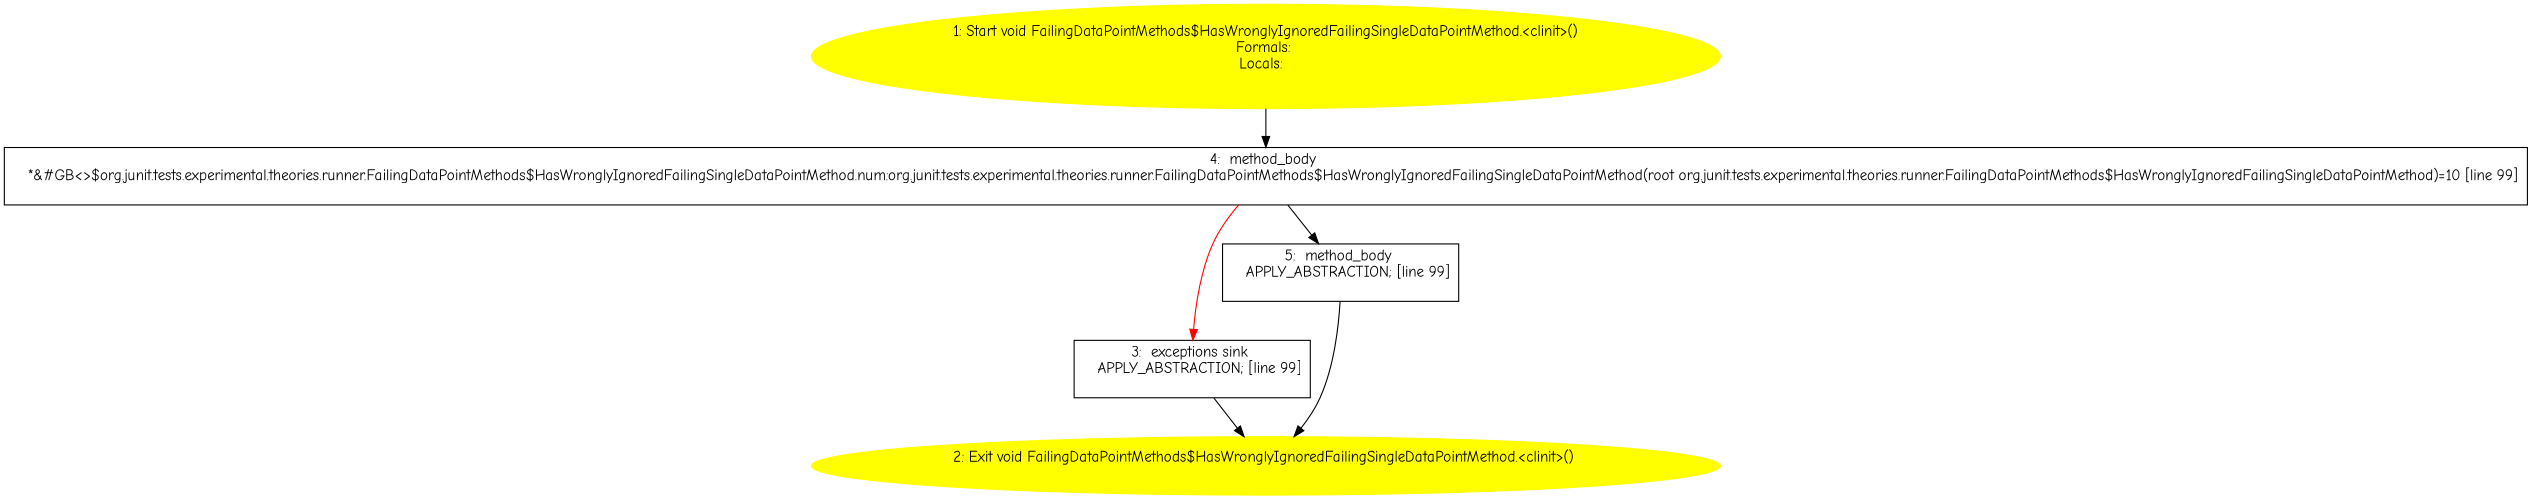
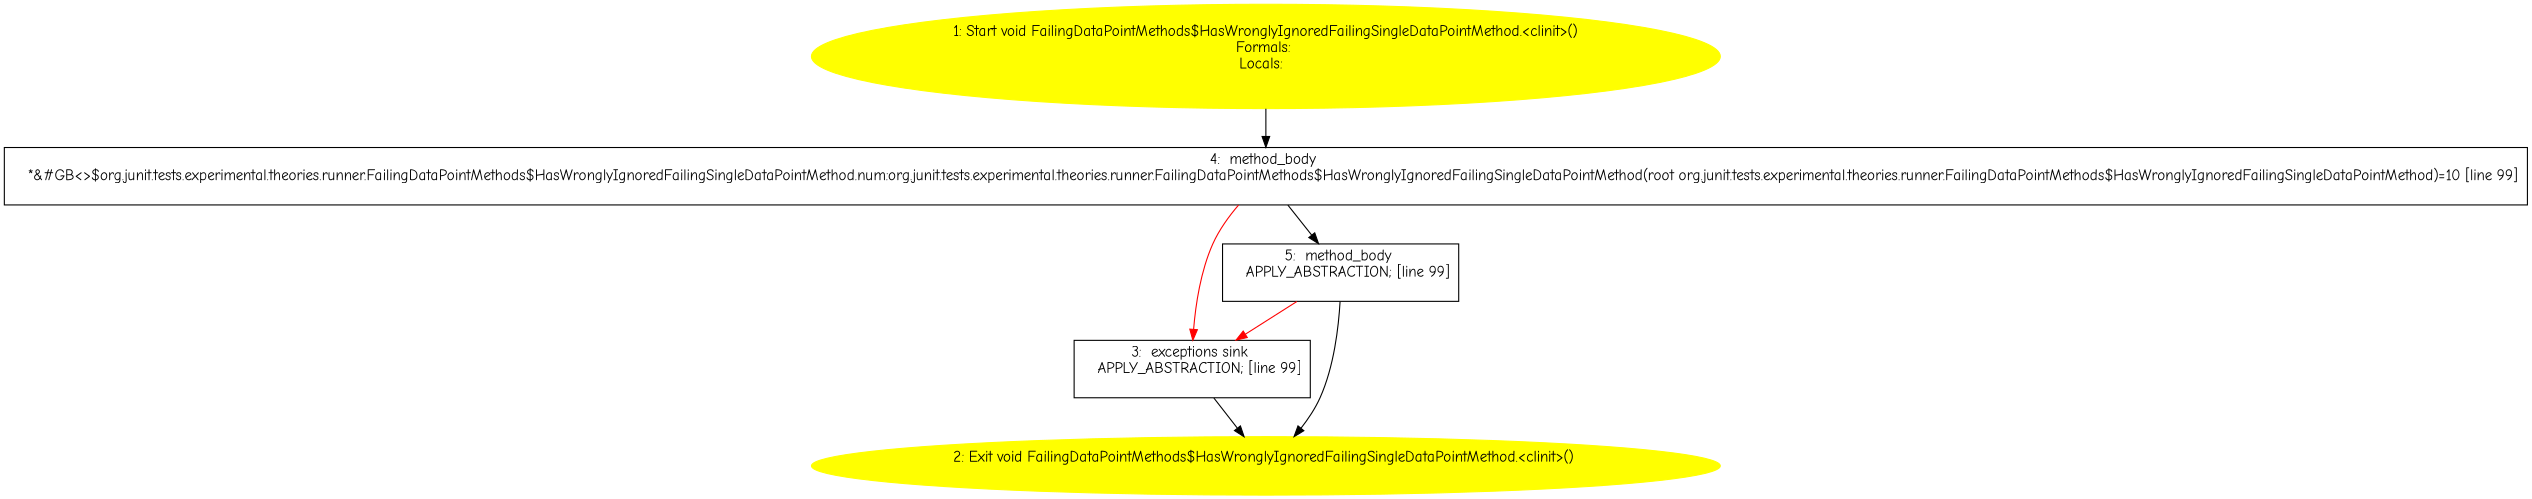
none -> (1271, 318)
